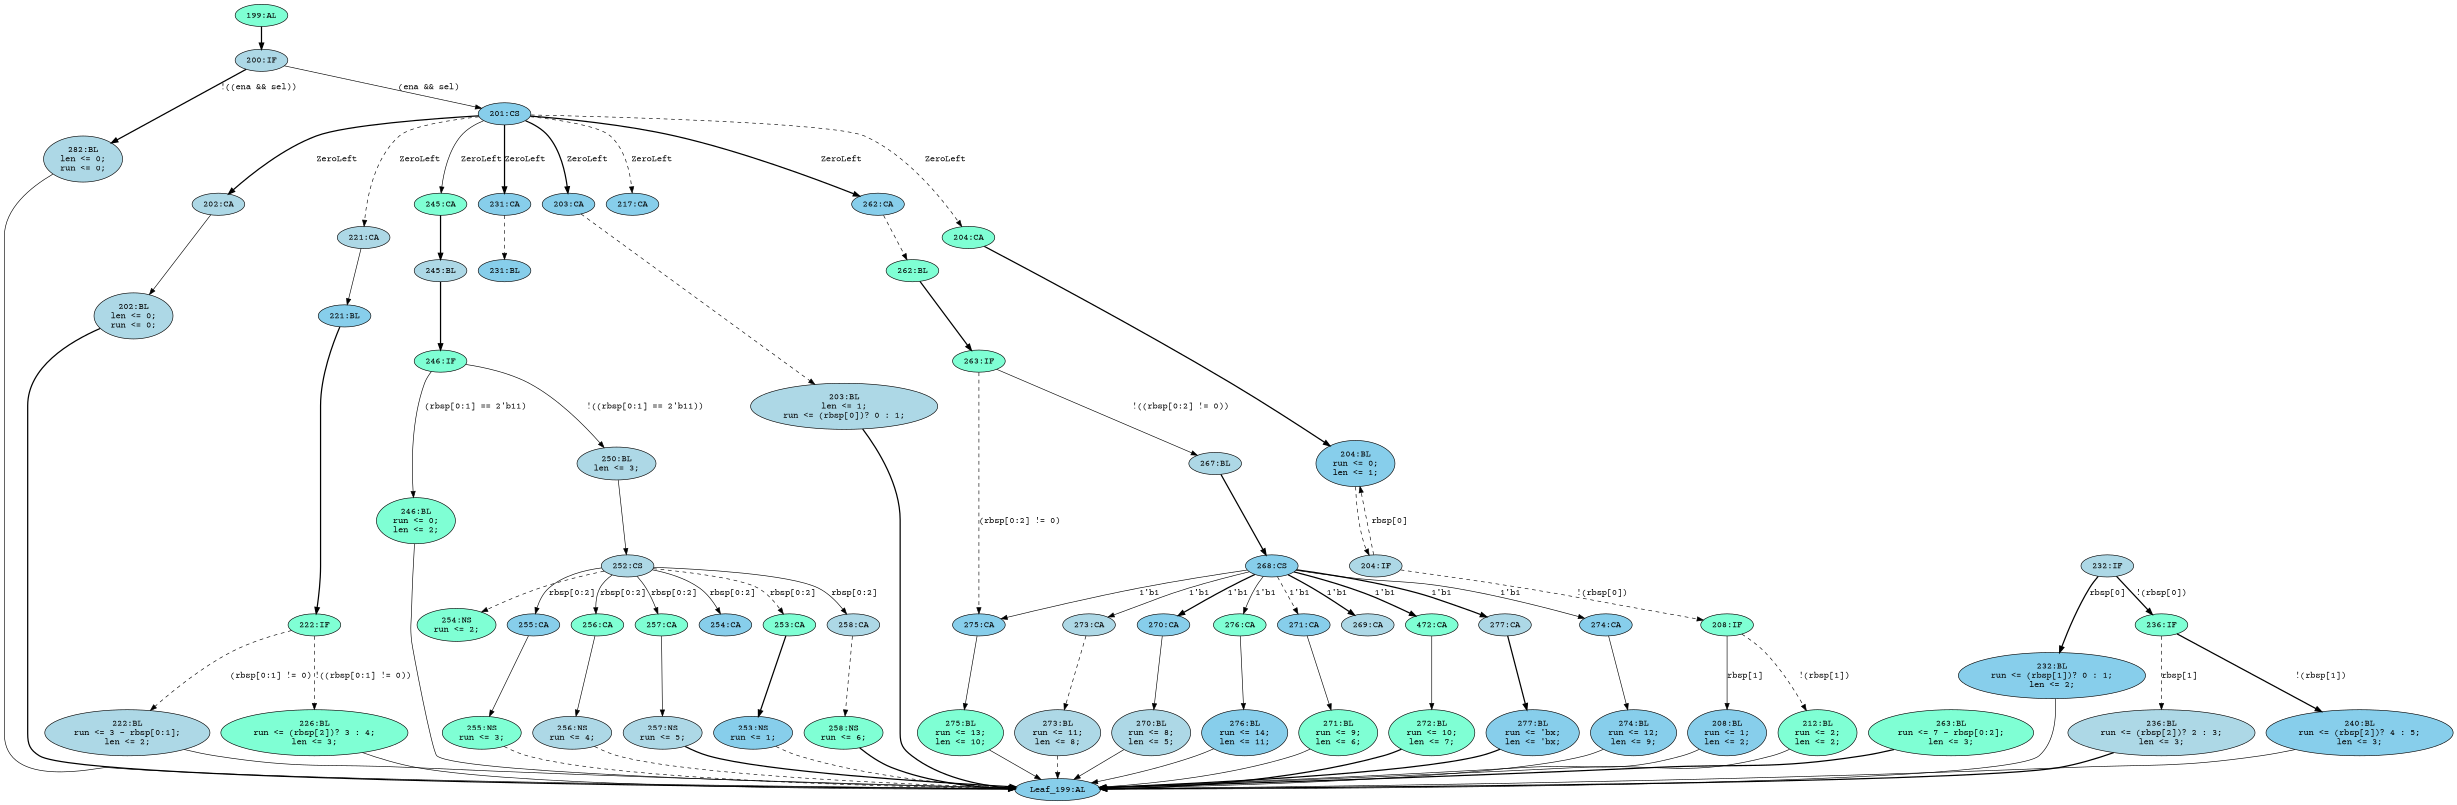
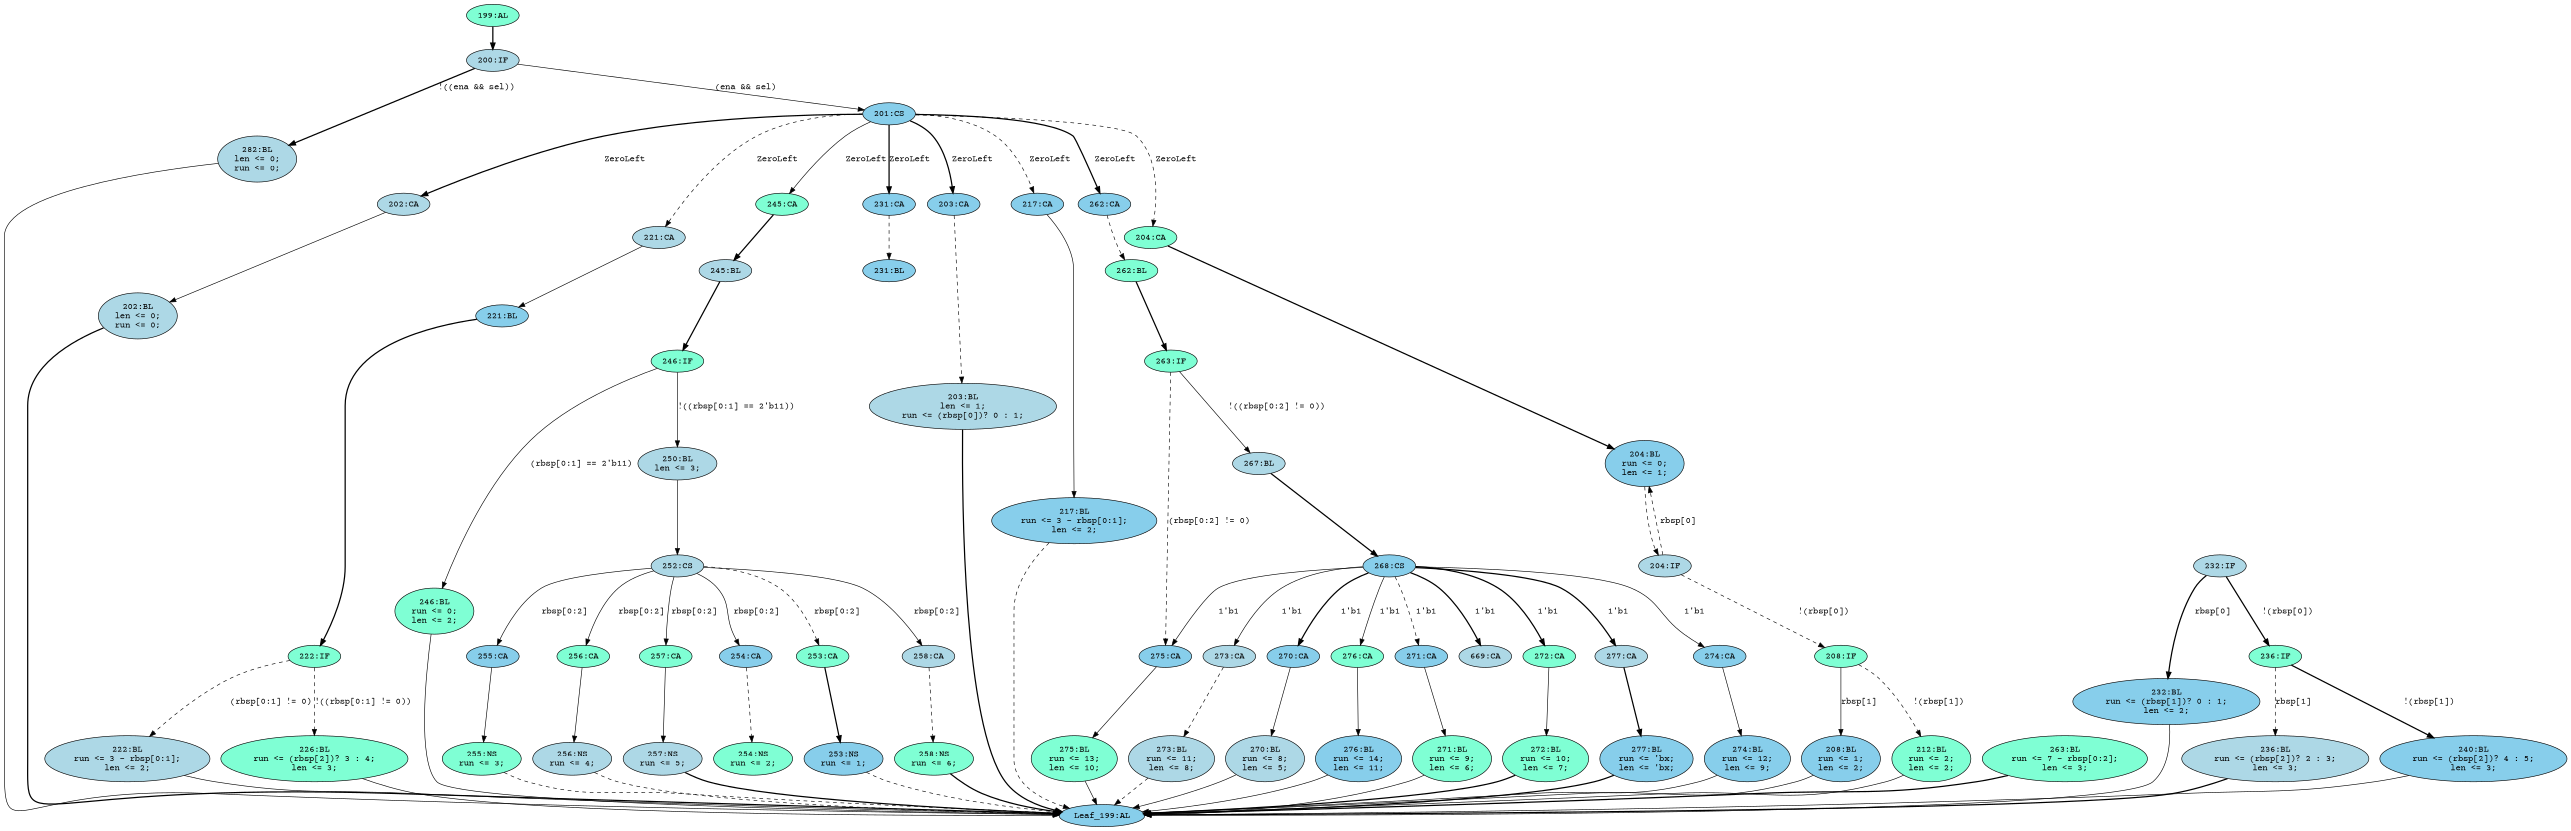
none -> (1074, 521)
(544, 586) -> (749, 702)
(1368, 625) -> (1485, 656)
(1432, 625) -> (1549, 656)
